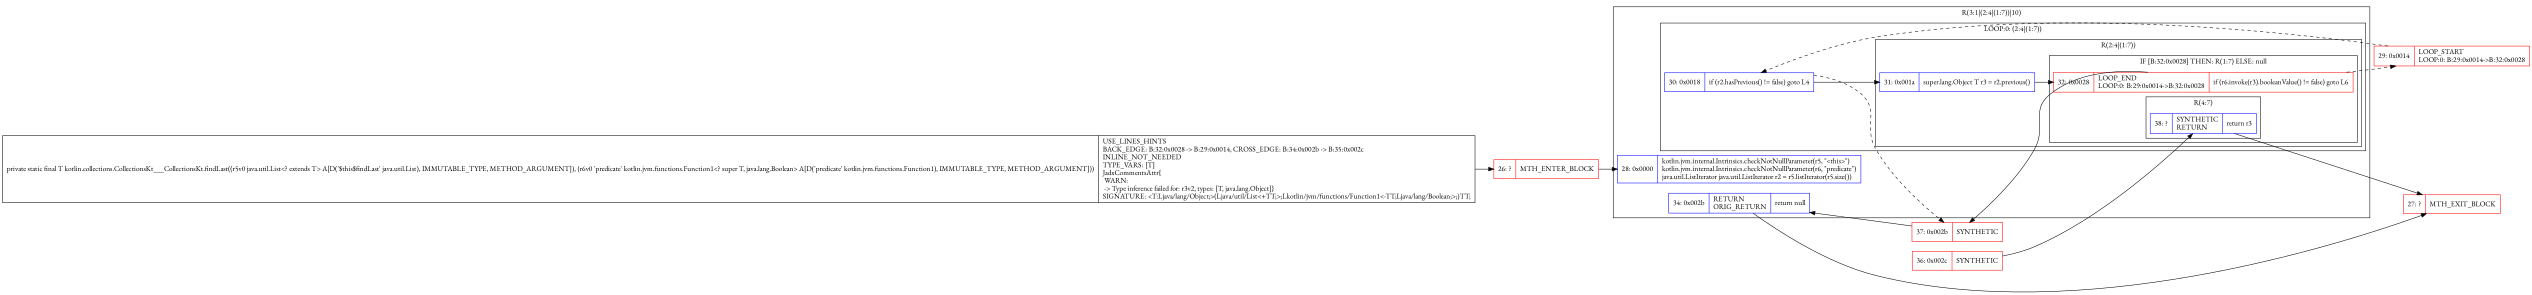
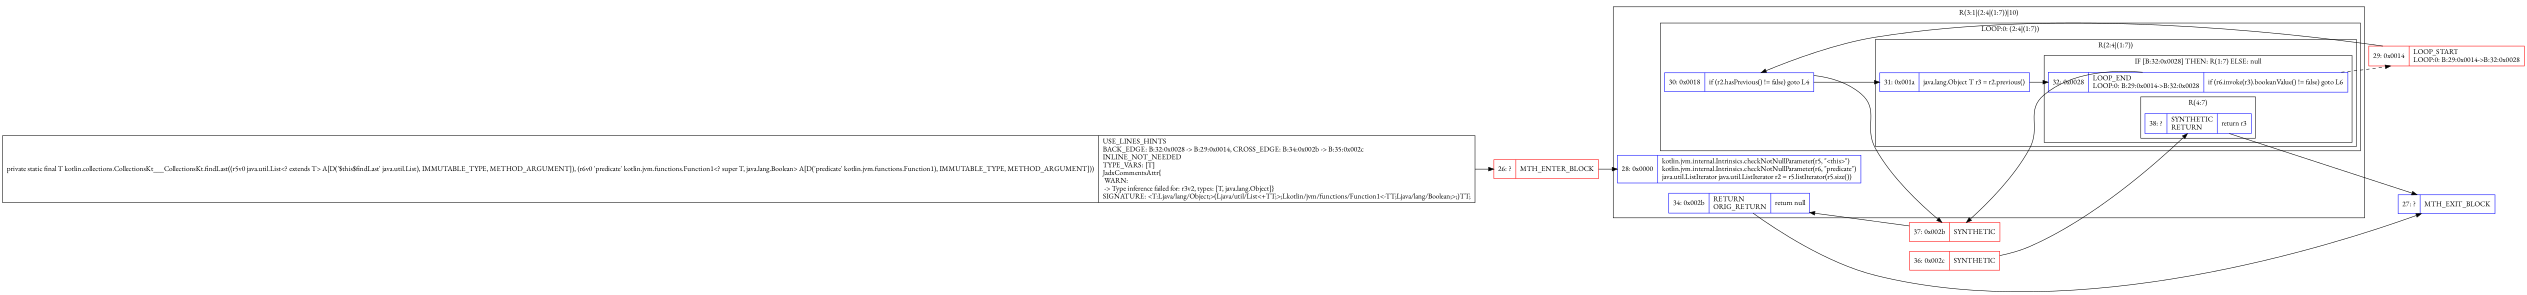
(1980, 26) -> (1979, 26)
(1977, 82) -> (1974, 82)
(2203, 82) -> (2198, 82)
(1871, 137) -> (1871, 137)
(2452, 204) -> (2447, 204)
